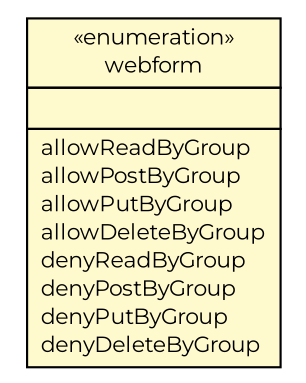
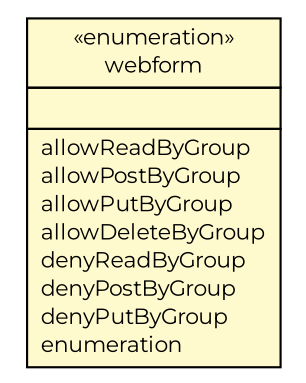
(151, 346) -> (112, 346)
